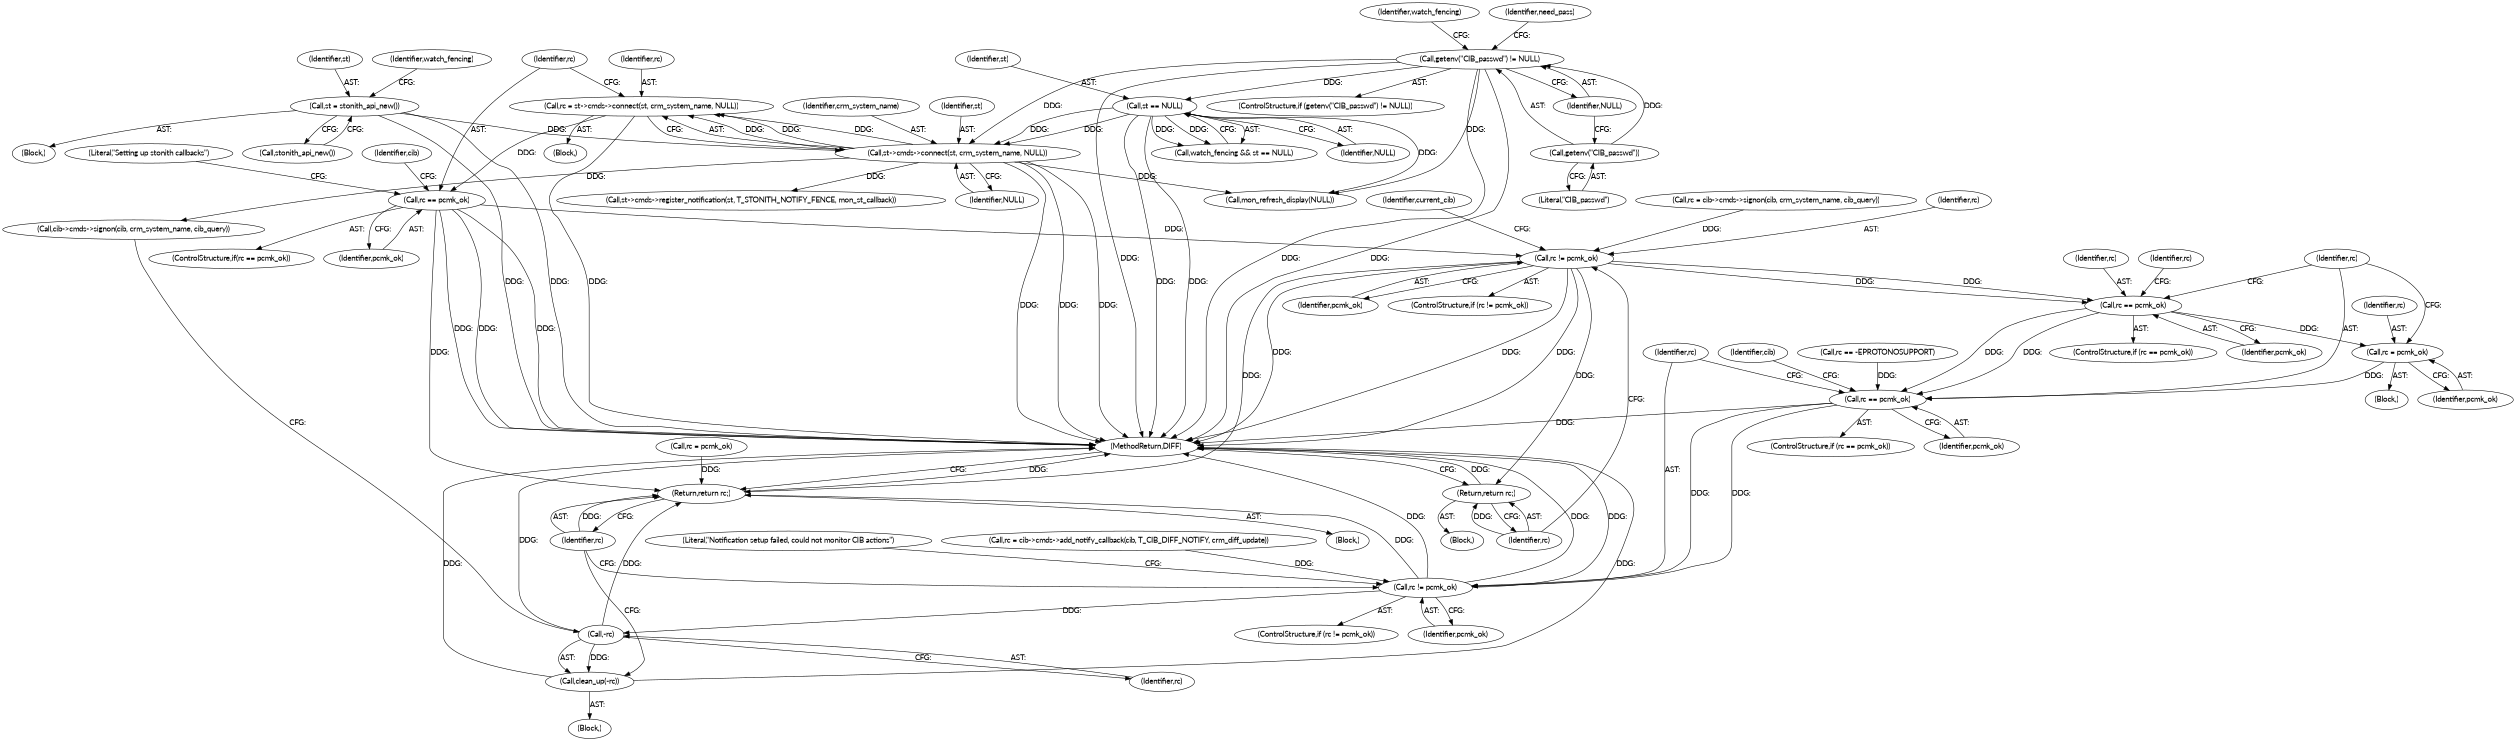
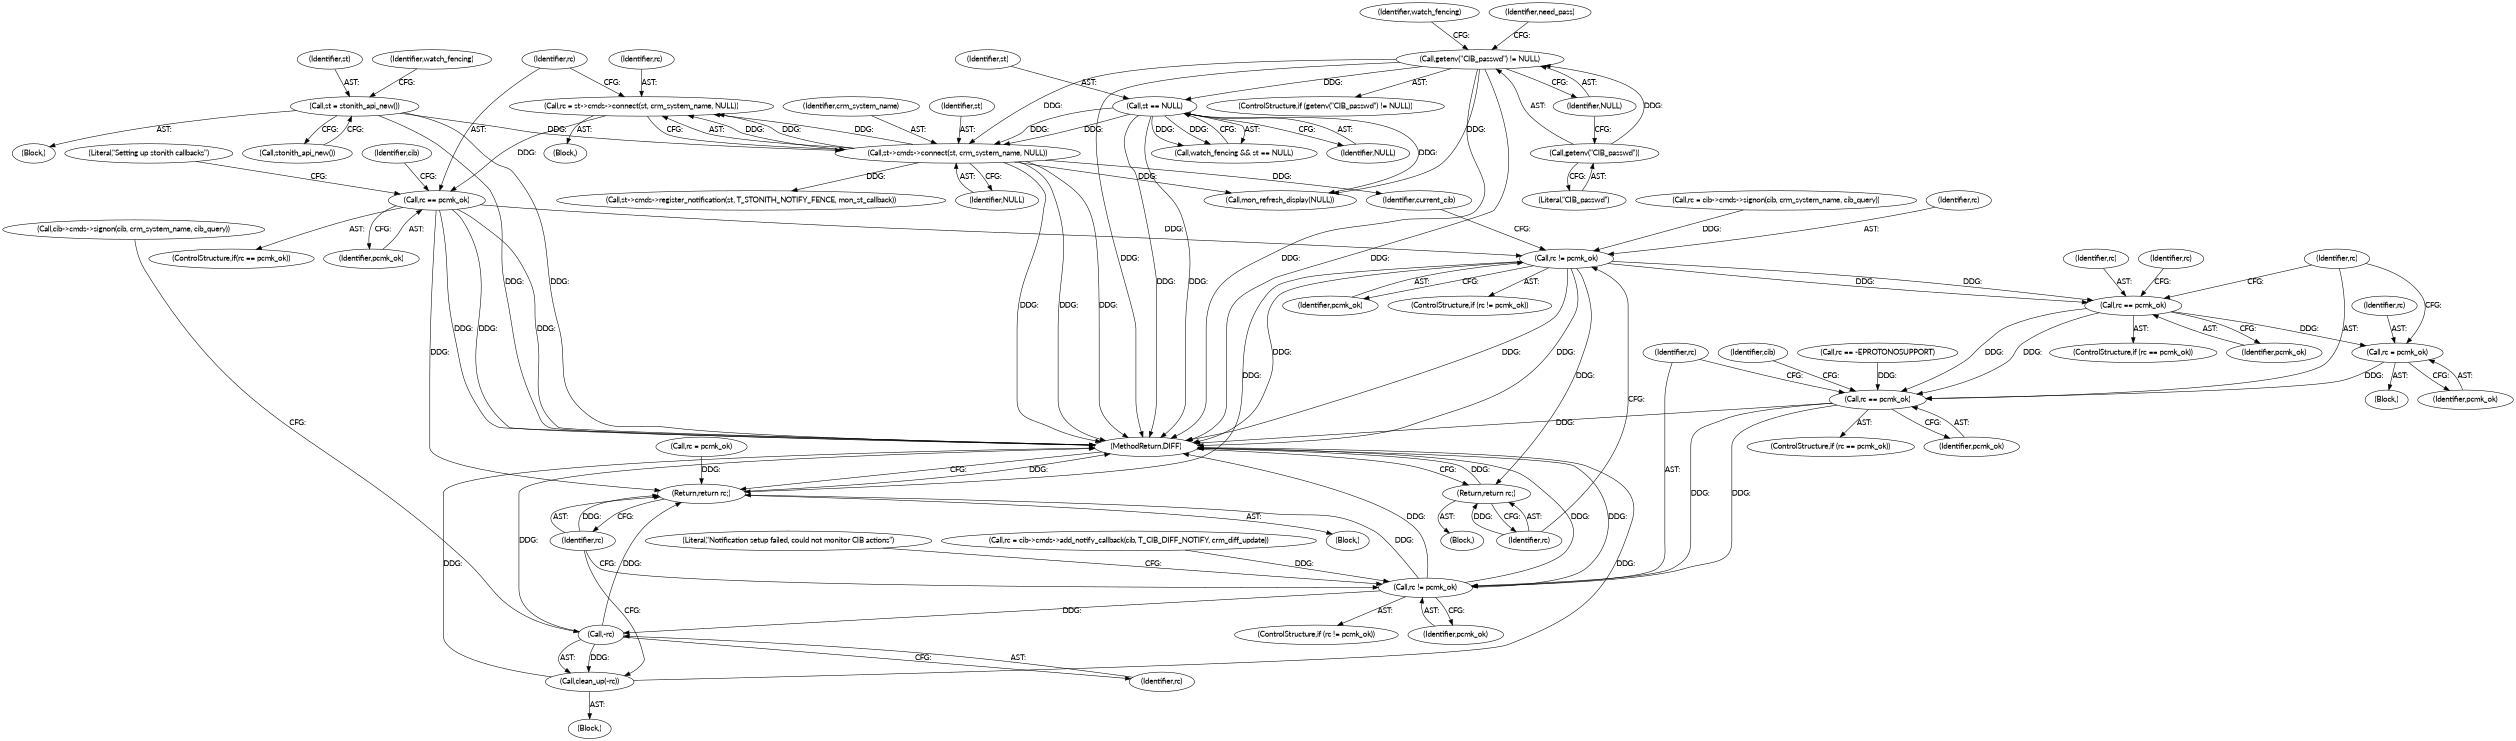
(533, 177) -> (1211, 174)
(672, 420) -> none
